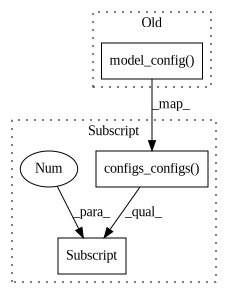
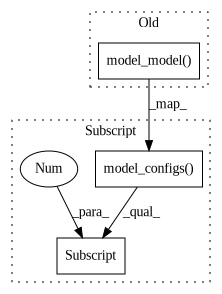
(152, 61) -> (149, 61)
(152, 169) -> (149, 169)
